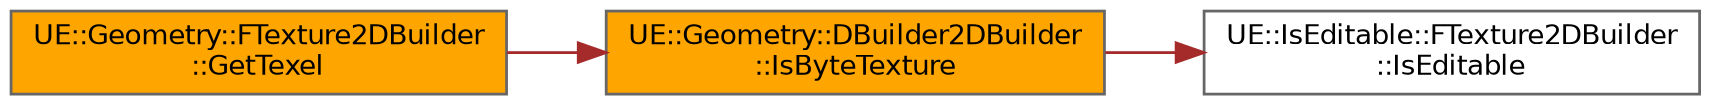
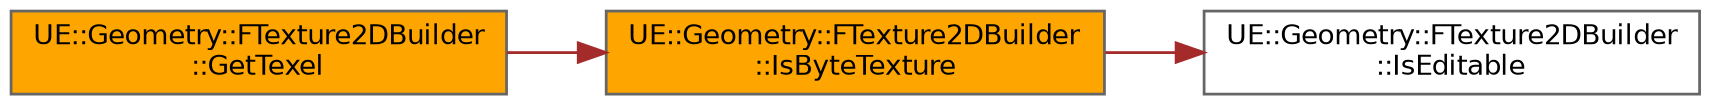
(855, 53) -> (855, 53)
(1452, 53) -> (1452, 53)
